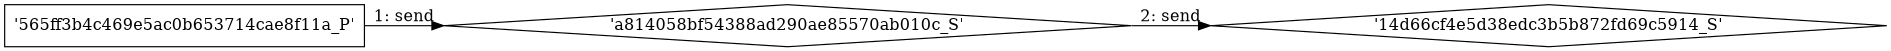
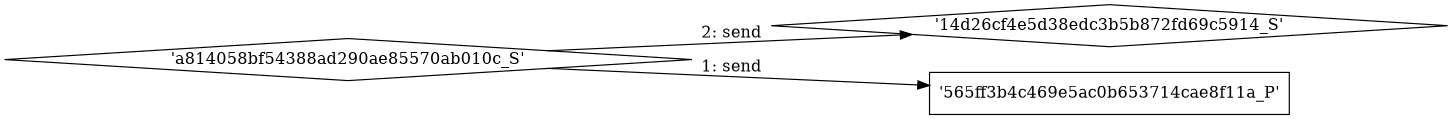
(398, 26) -> (733, 77)
(1549, 26) -> (1109, 26)
